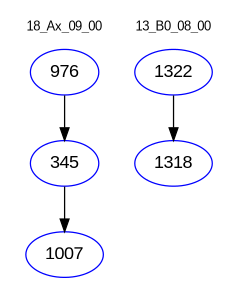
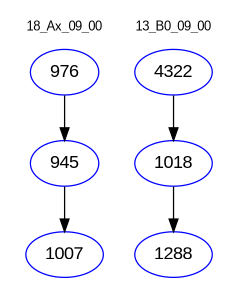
(174, 27) -> (174, 27)
(174, 72) -> (174, 72)
(65, 163) -> (65, 163)
(174, 163) -> (174, 163)
none -> (174, 255)
